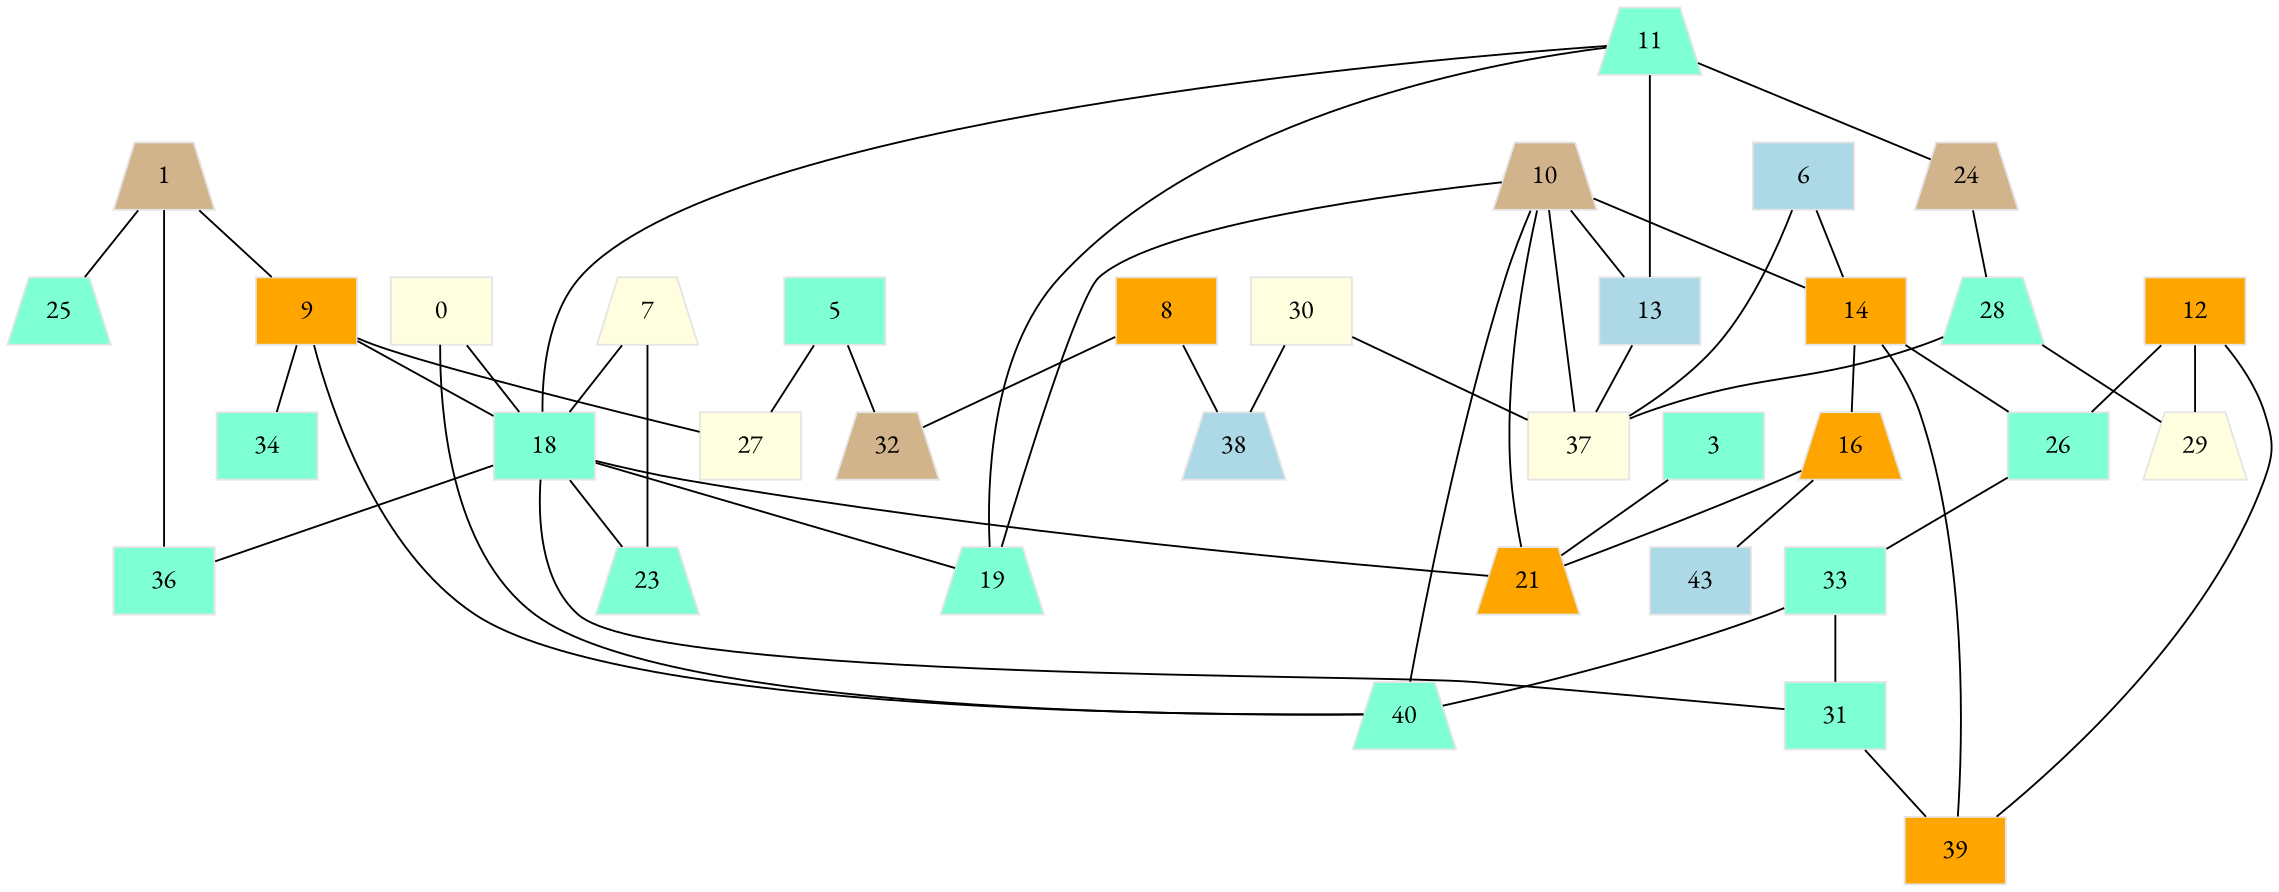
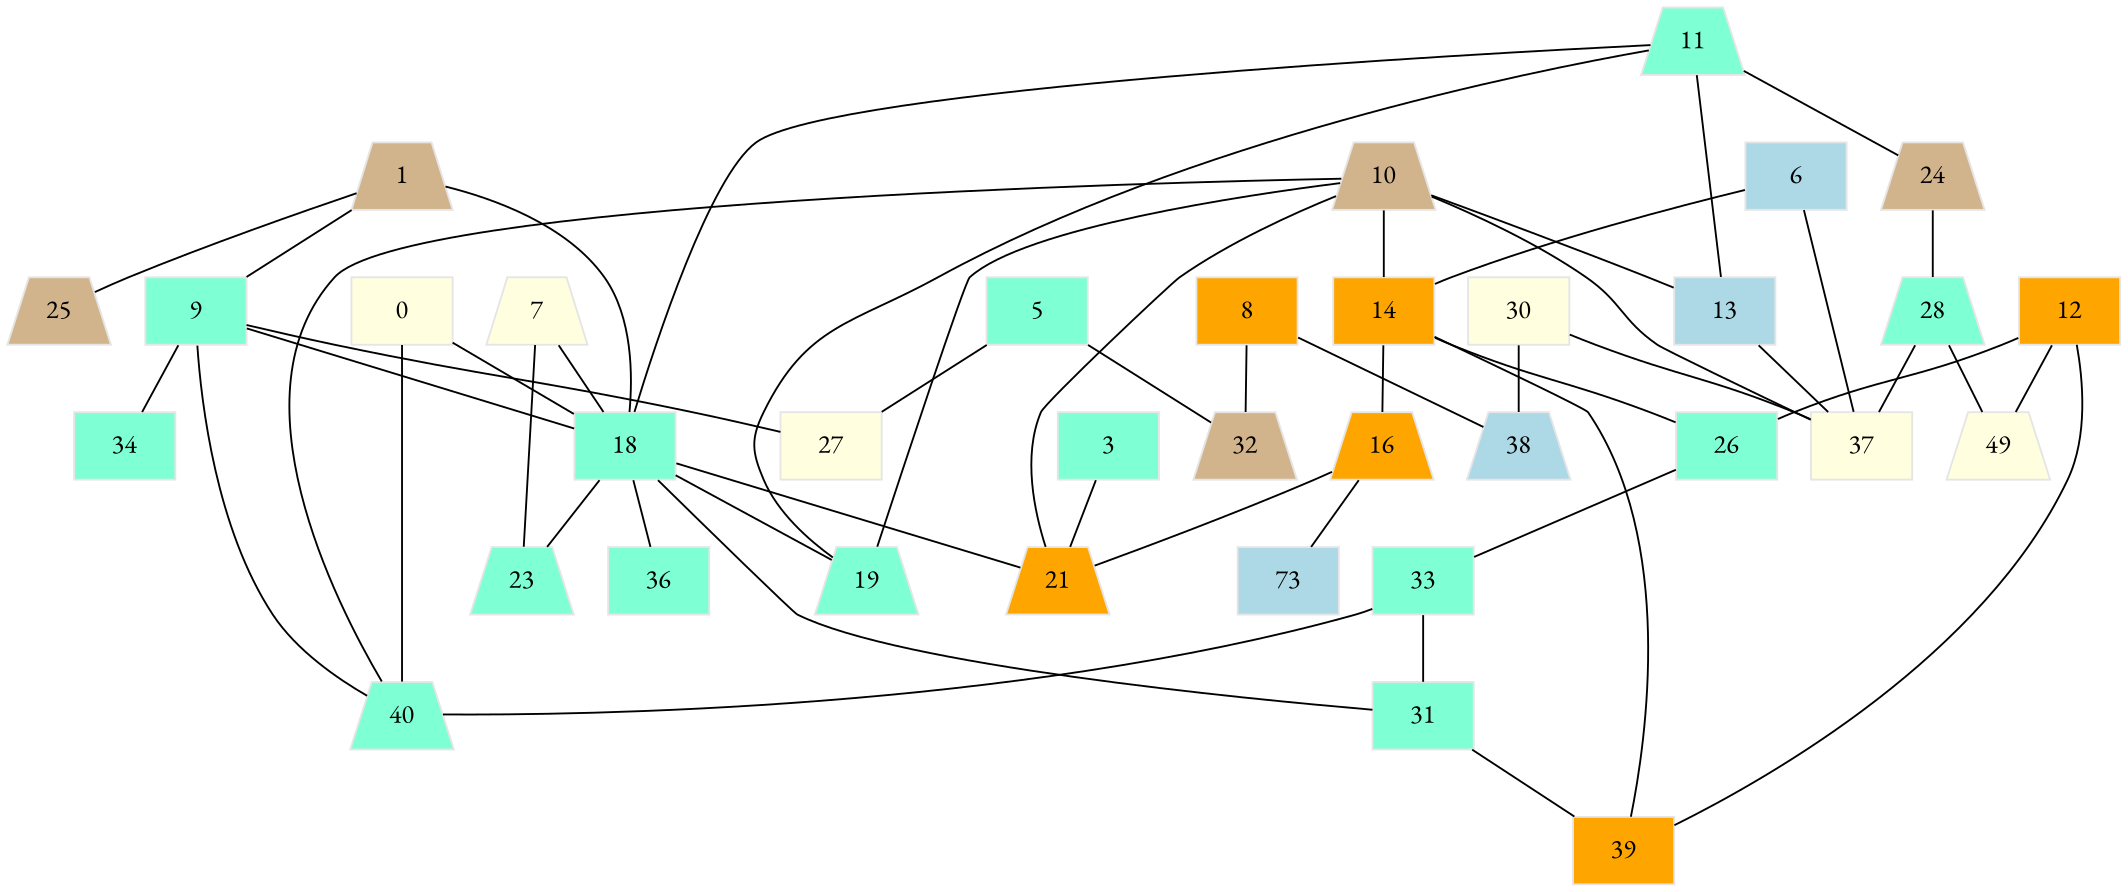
(59, 311) -> (59, 311)
(306, 311) -> (196, 311)
(164, 378) -> (589, 259)
(2195, 446) -> (1998, 446)
(1700, 581) -> (1288, 581)
